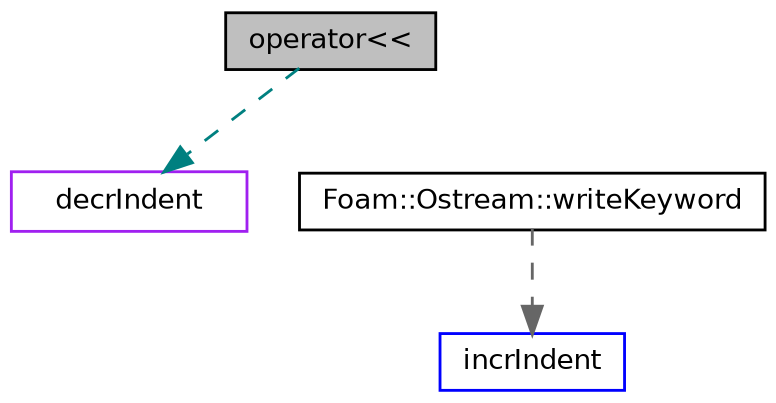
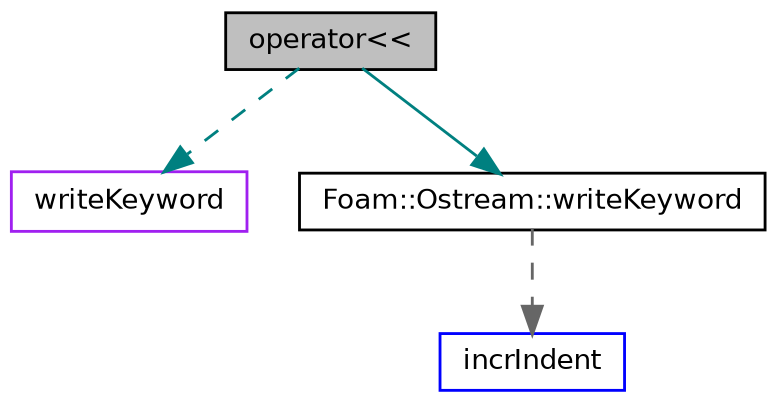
none -> (420, 112)
(129, 202) -> (129, 202)
